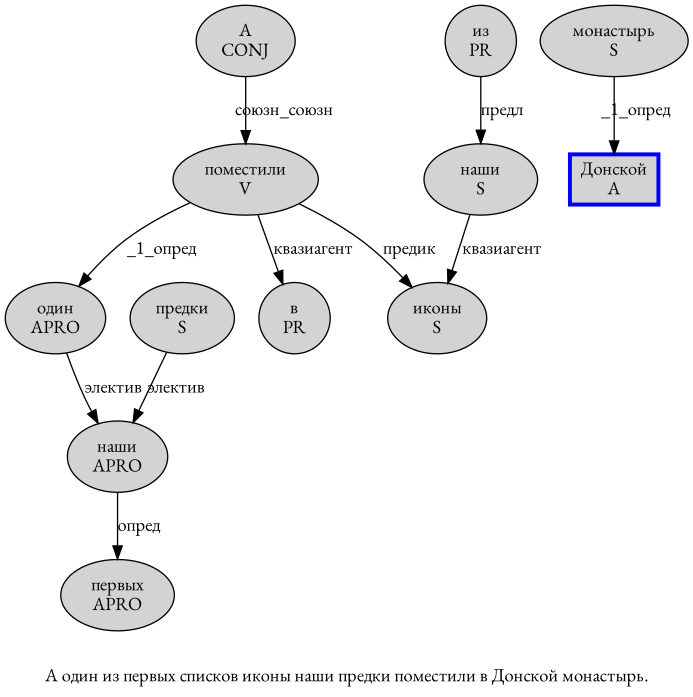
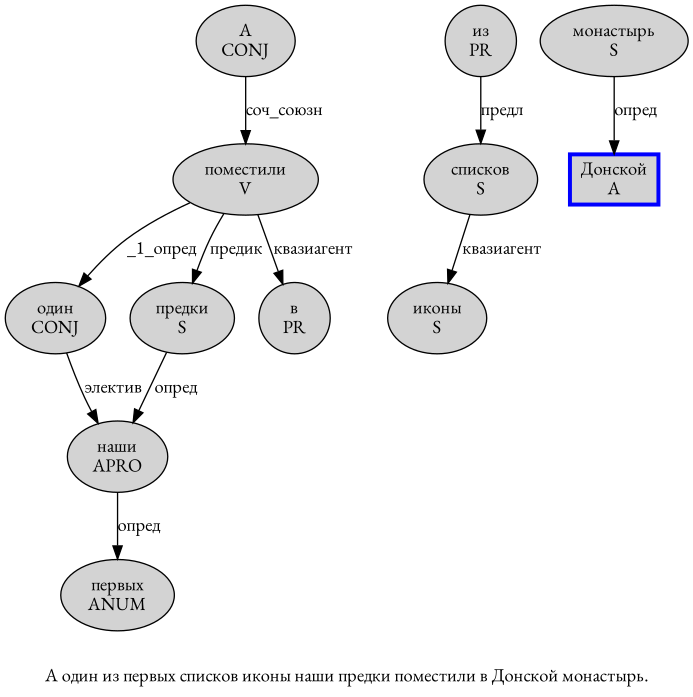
(285, 110) -> (285, 110)
(636, 110) -> (636, 110)
(481, 179) -> (481, 179)
(355, 236) -> (209, 242)
(55, 318) -> (55, 318)
(176, 387) -> (176, 387)
(118, 595) -> (118, 595)
